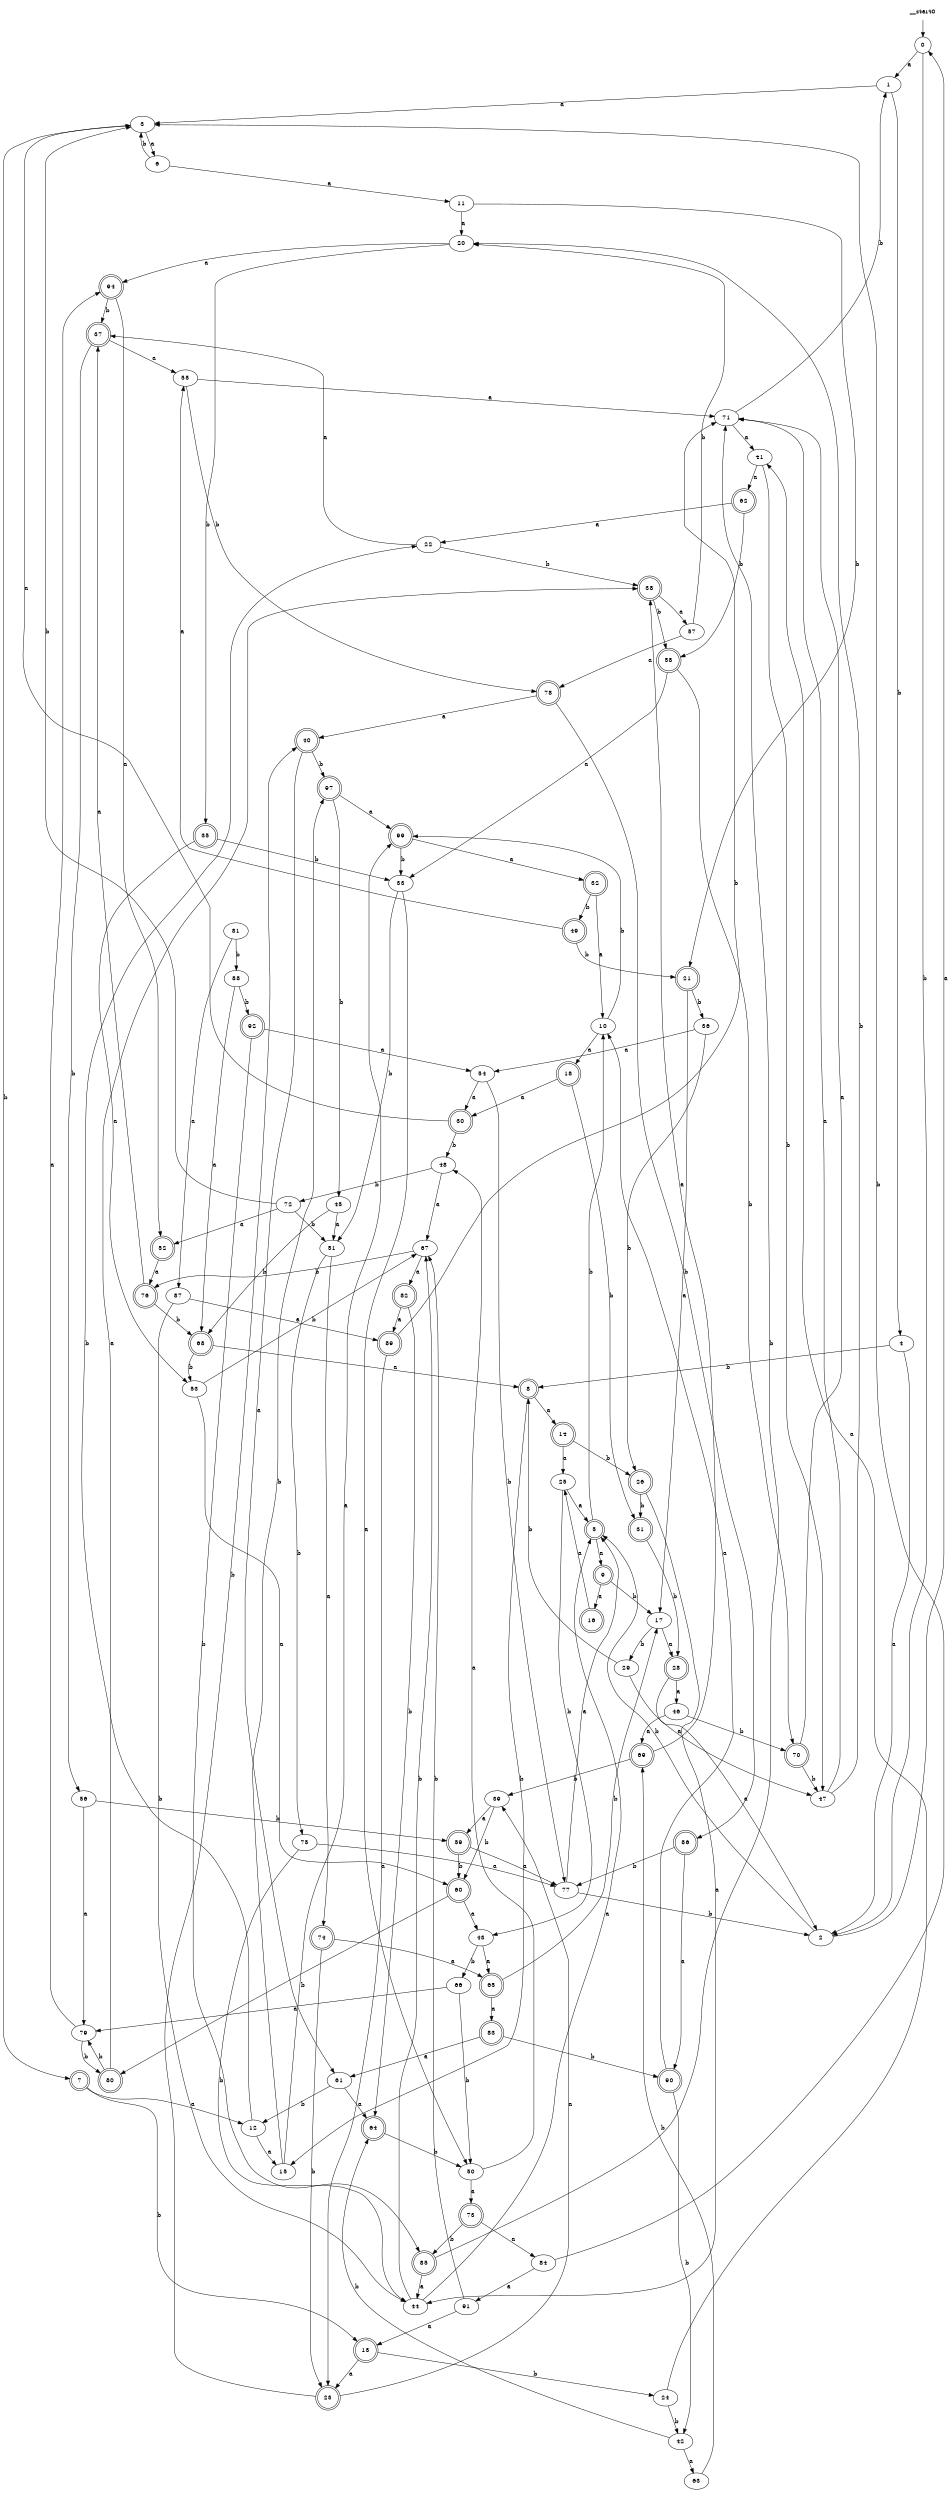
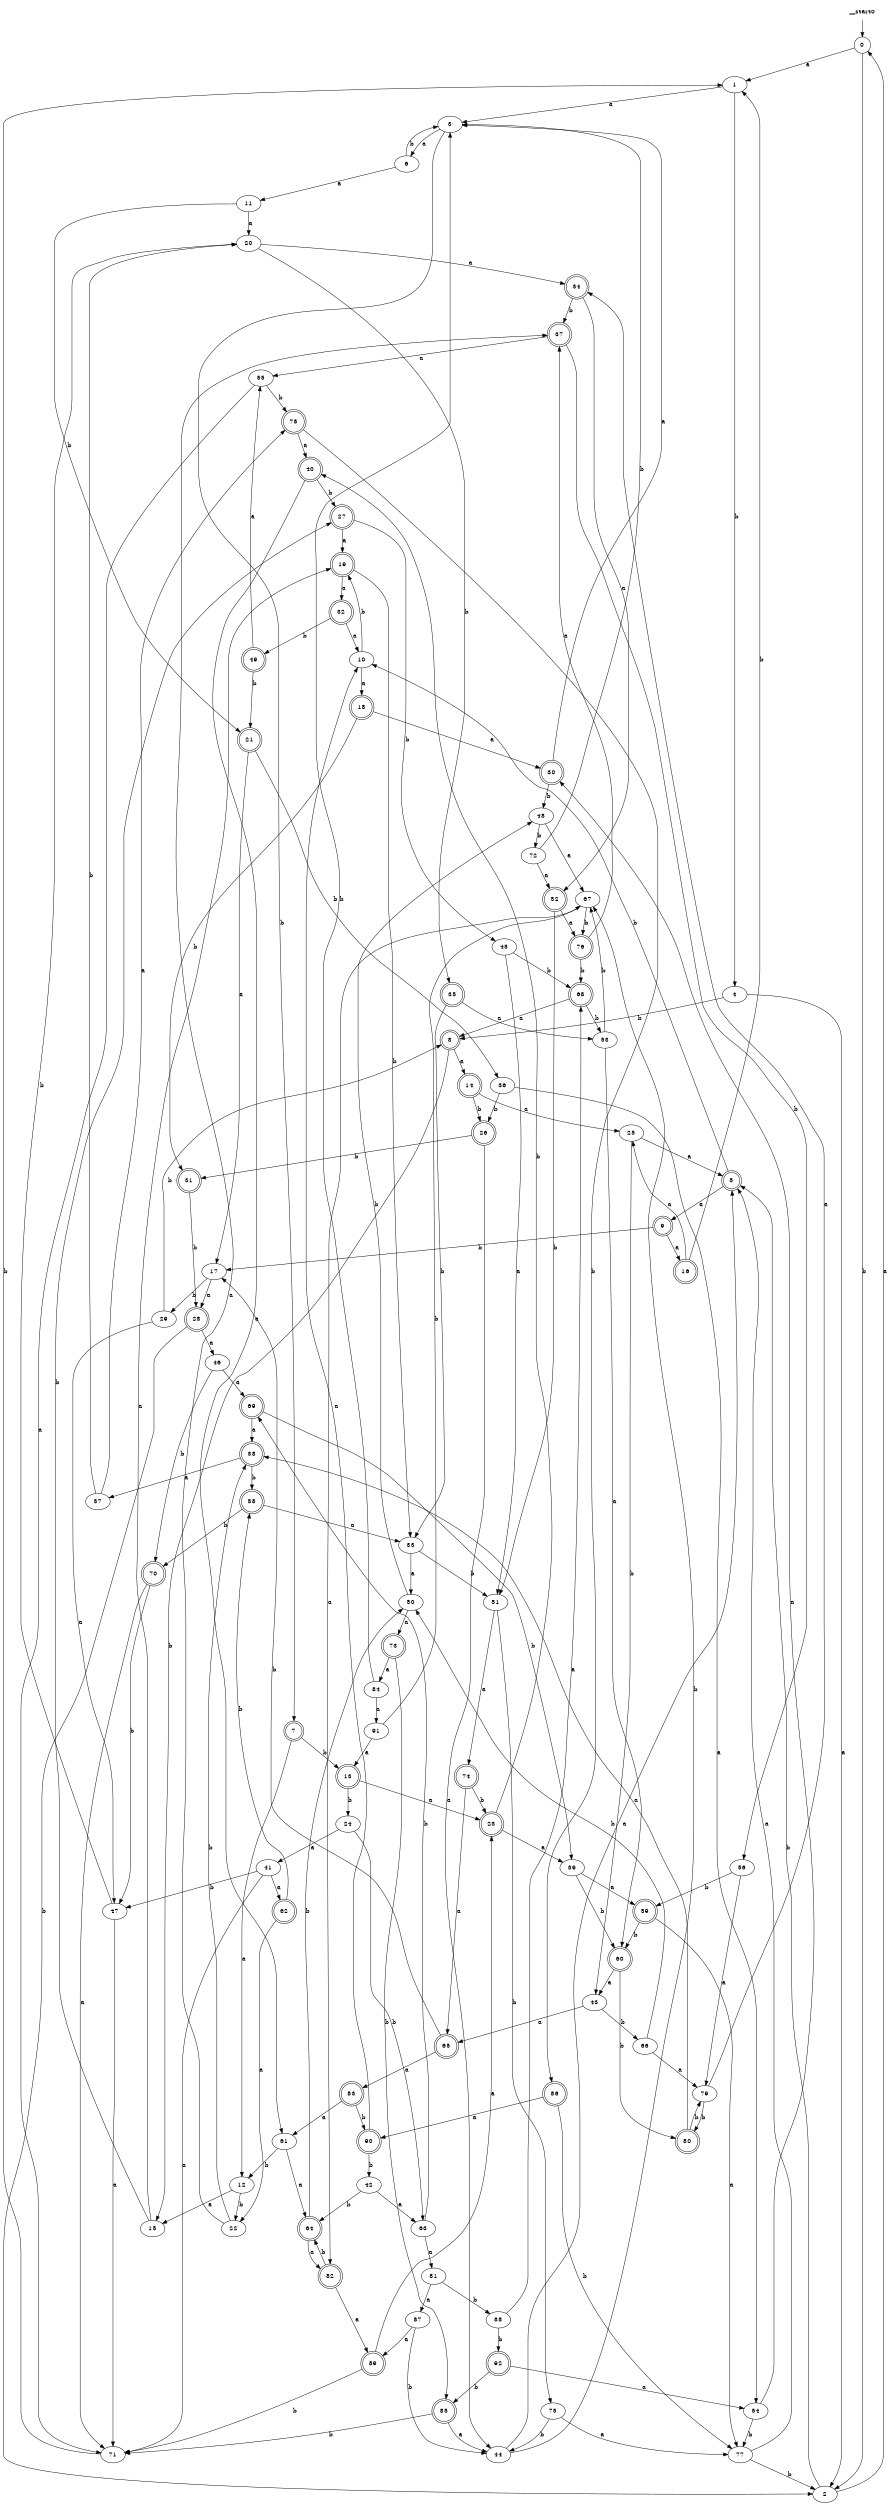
(111, 287) -> (577, 287)
(742, 436) -> (182, 2169)
none -> (760, 680)
(329, 788) -> (342, 517)
(401, 836) -> (343, 565)
(307, 1223) -> (553, 1254)
(474, 1668) -> (377, 1204)
(746, 1799) -> (44, 1911)
none -> (428, 2250)
none -> (310, 2254)
(672, 2418) -> (390, 2020)
